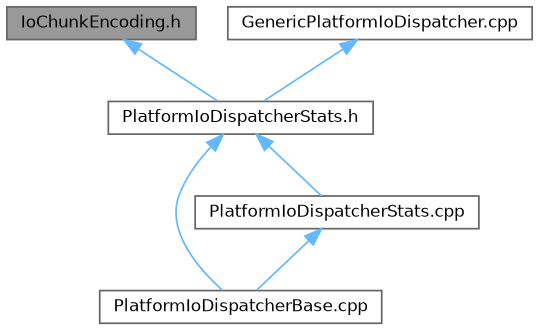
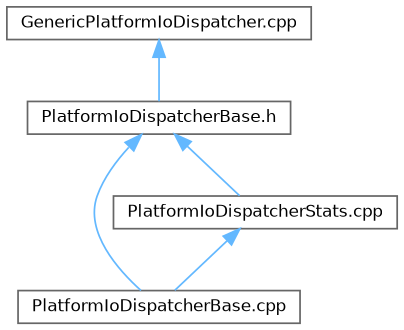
(101, 23) -> none
(241, 118) -> (159, 118)
